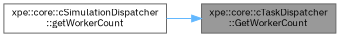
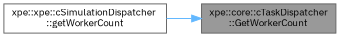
(85, 18) -> (85, 18)
